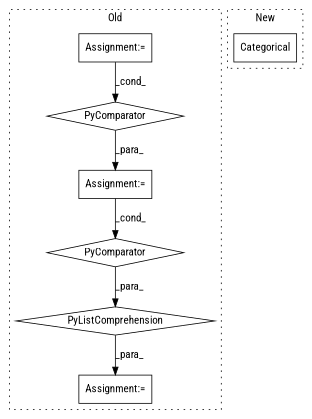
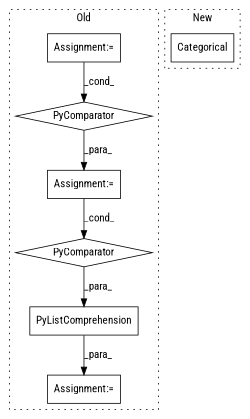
(115, 321) -> (84, 321)
